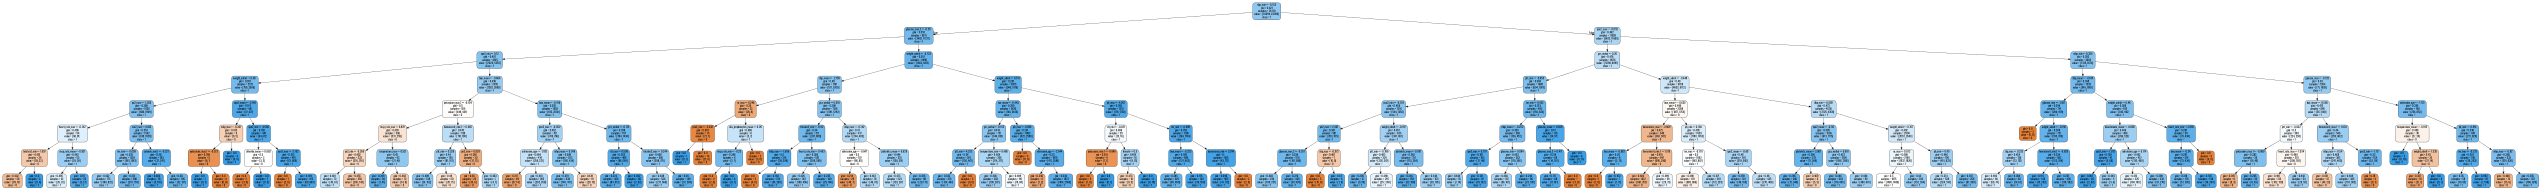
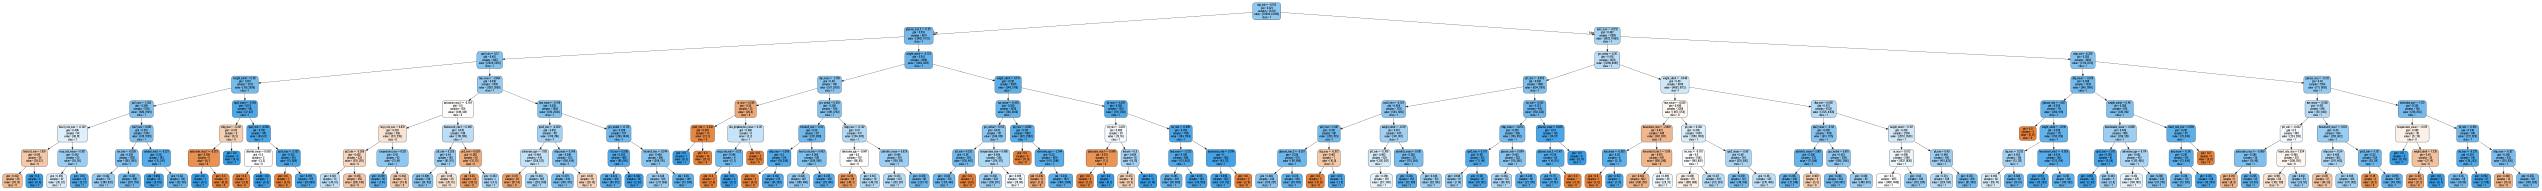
(1358, 181) -> none
none -> (2392, 181)
